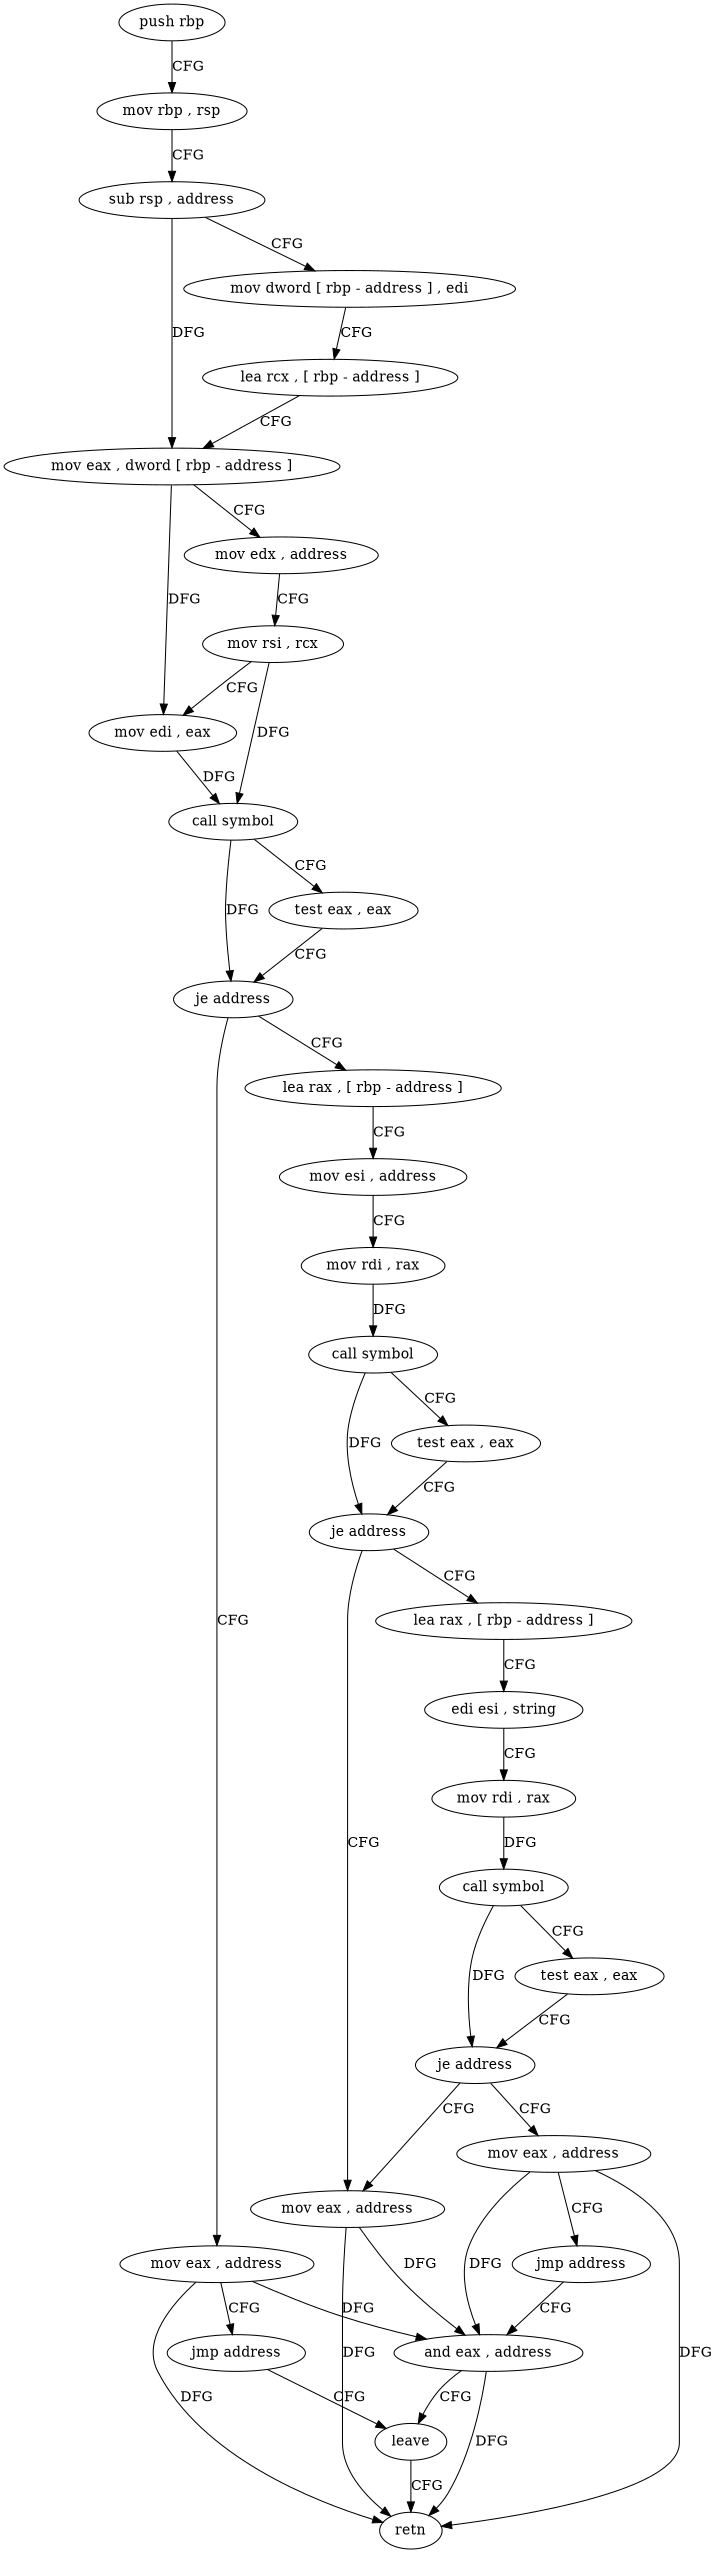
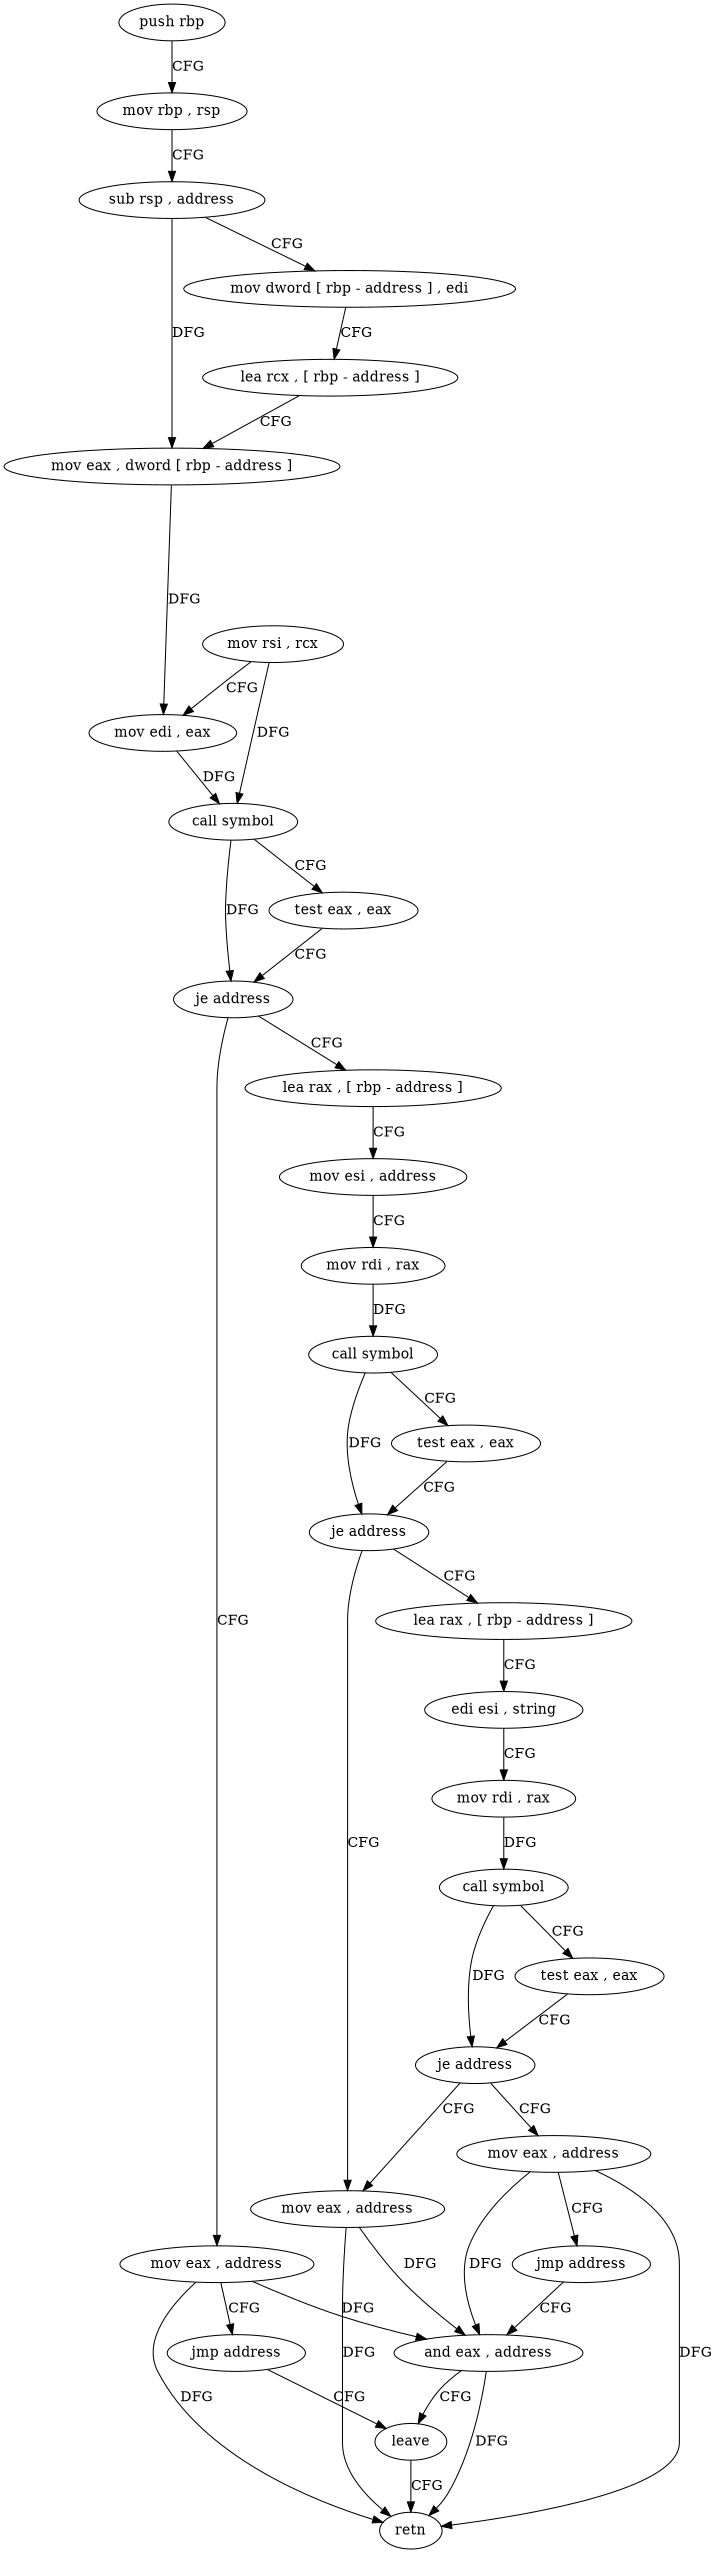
(281, 555) -> none
